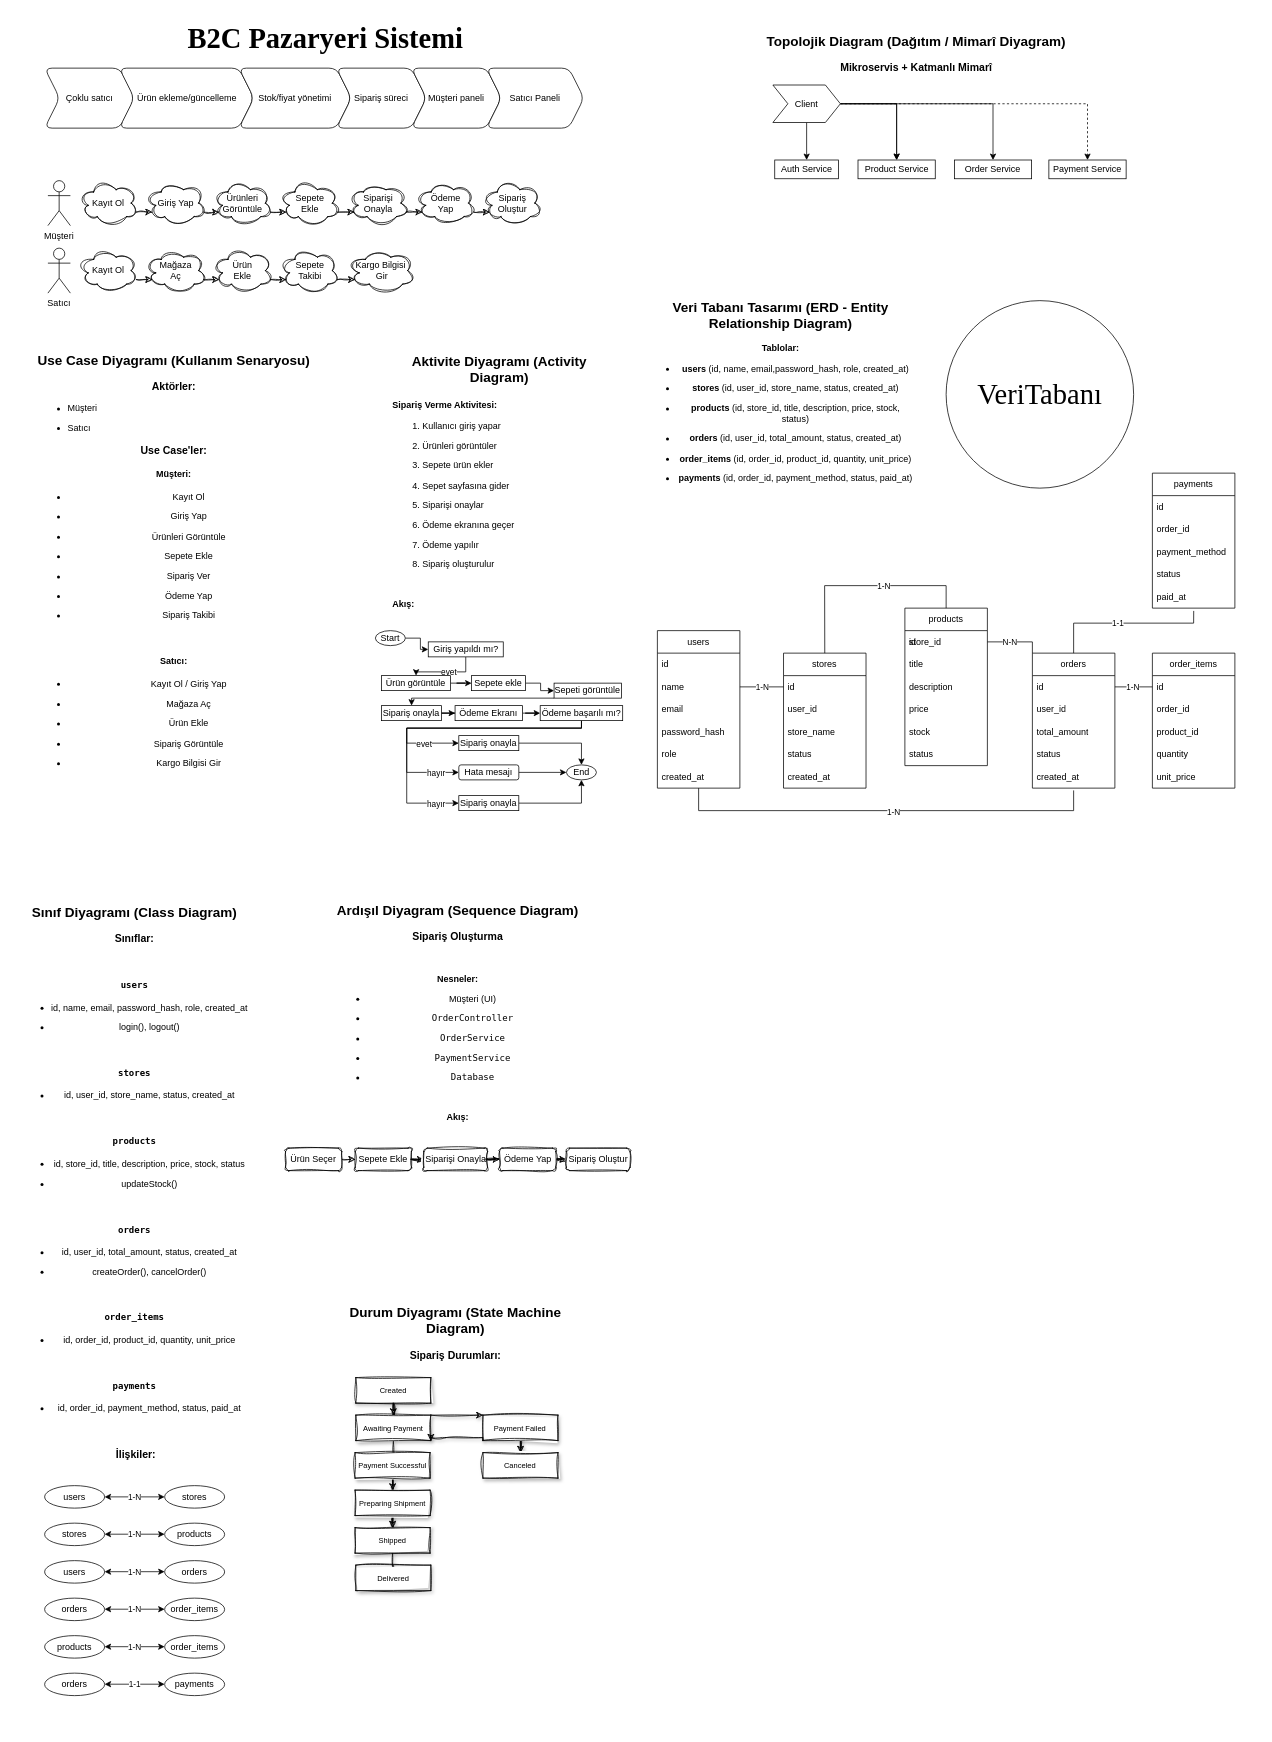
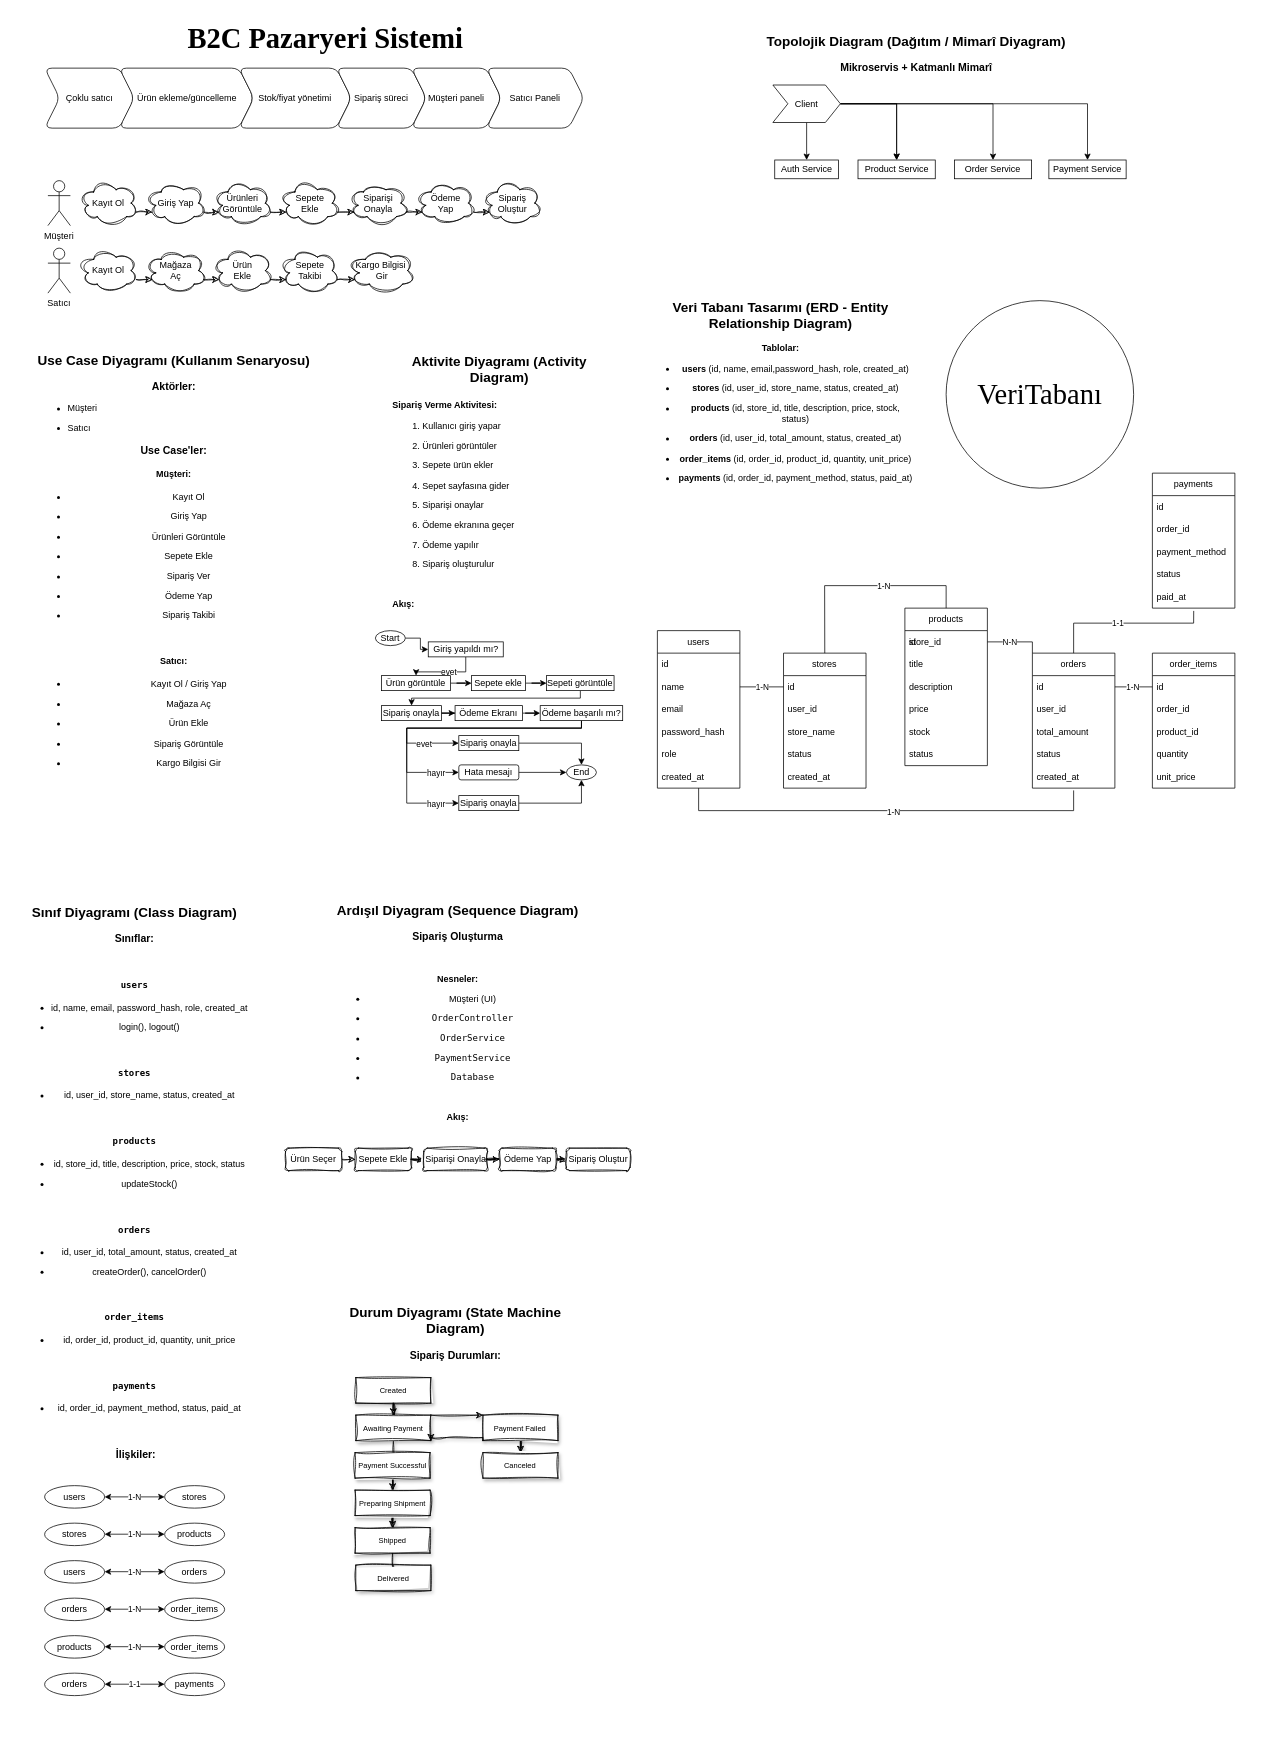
(1066, 104) -> (1066, 104)
(588, 690) -> (580, 683)
